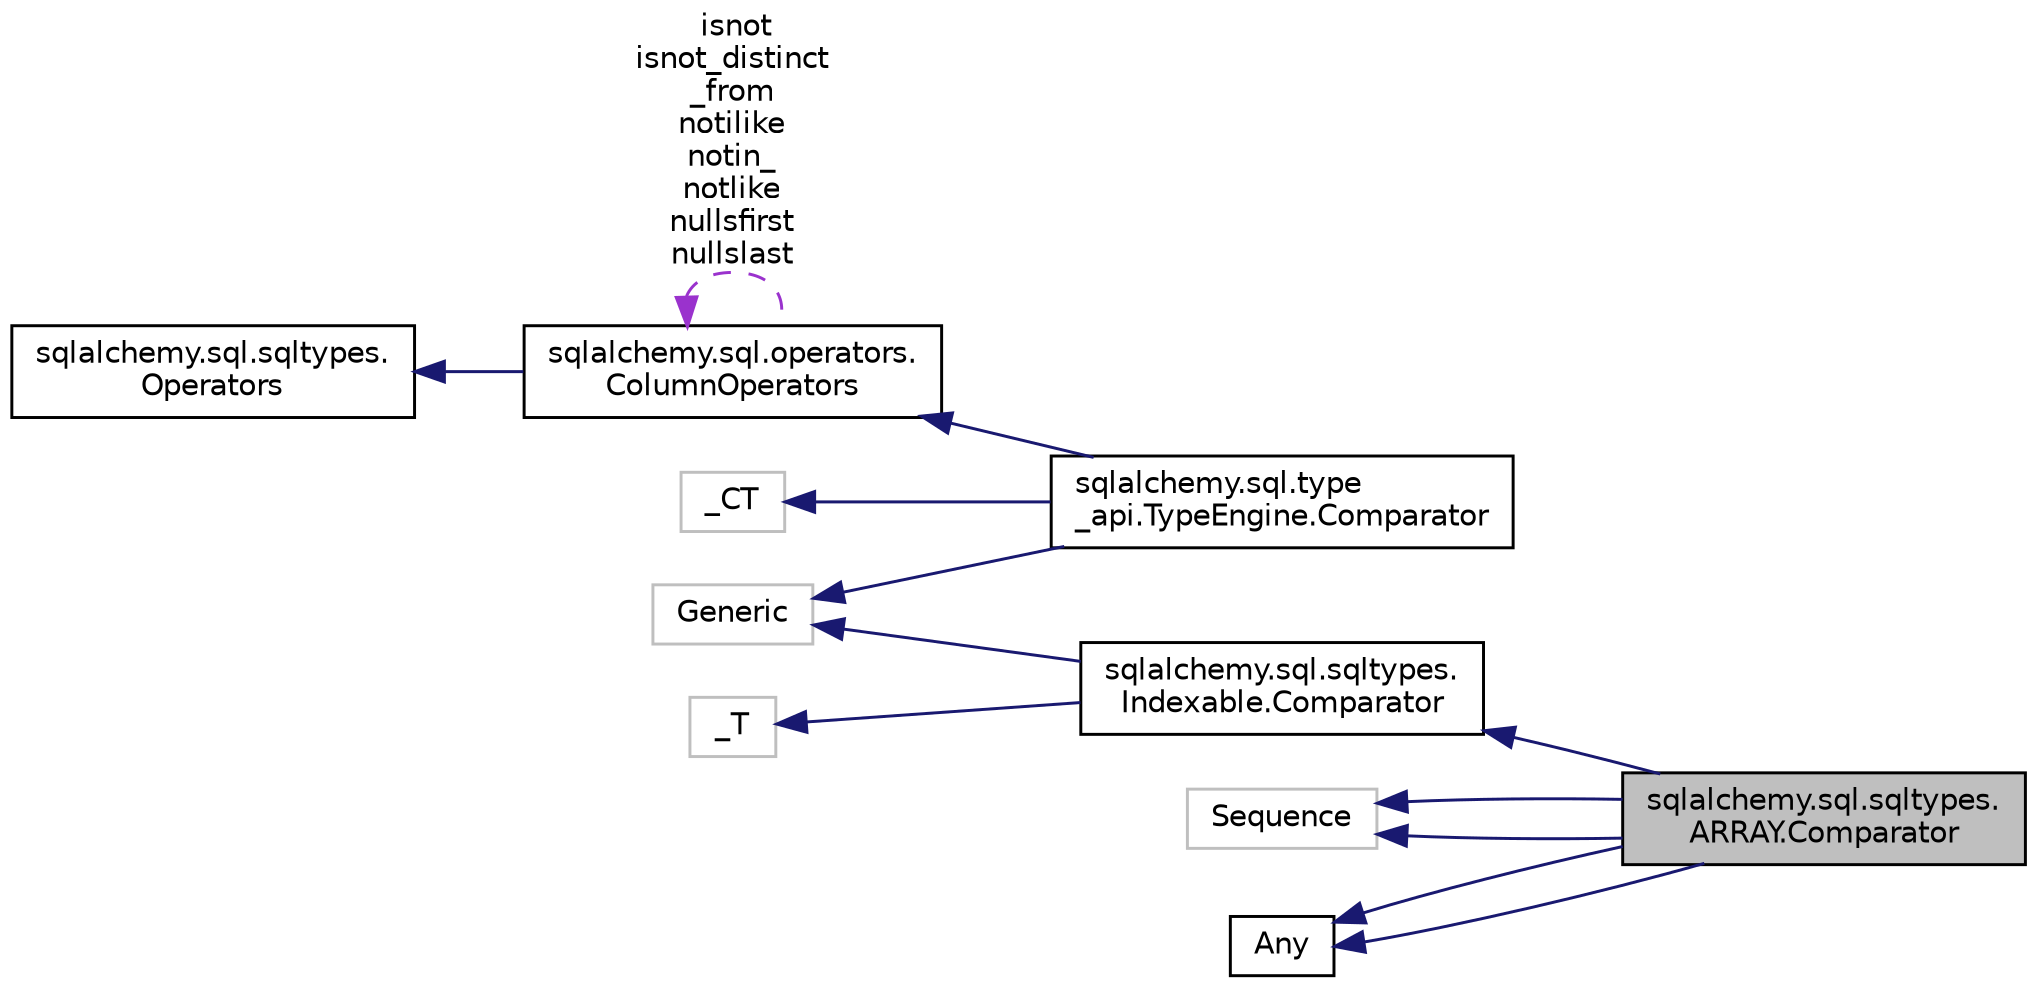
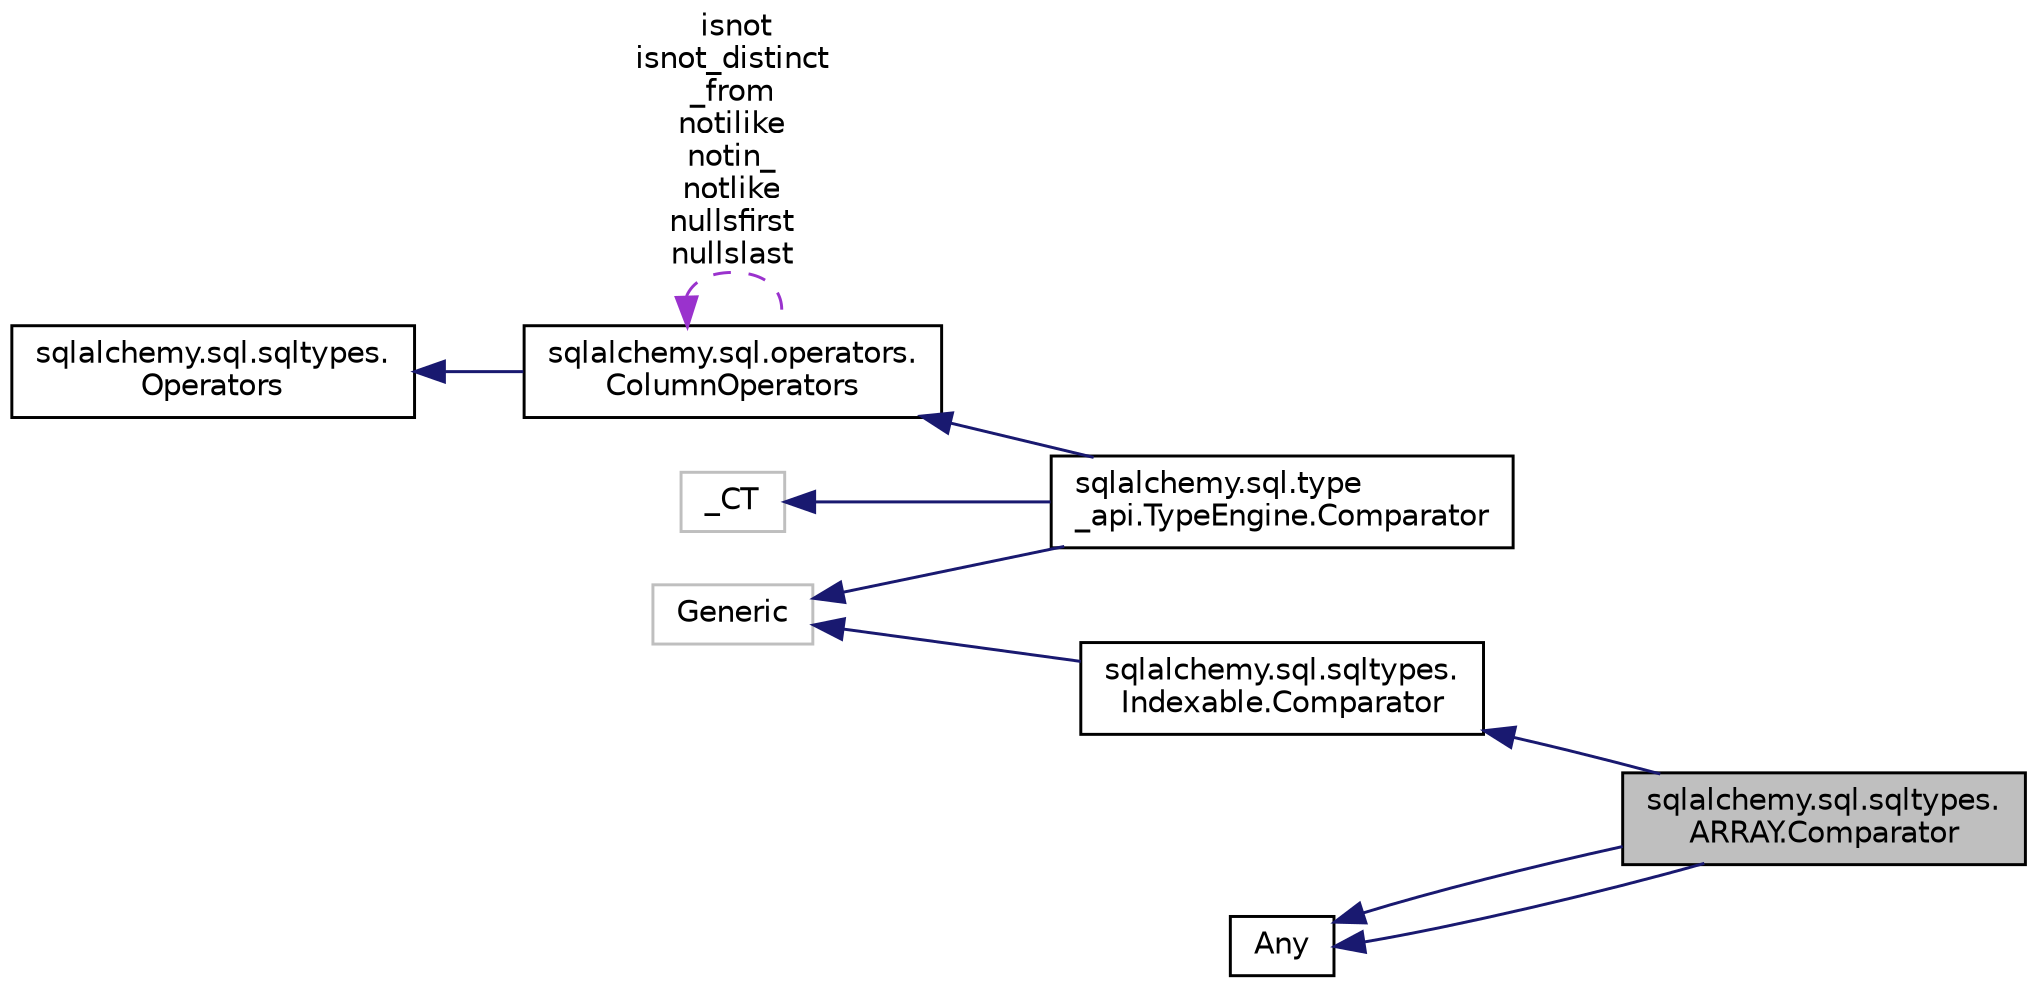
(733, 727) -> none
(1282, 819) -> none
